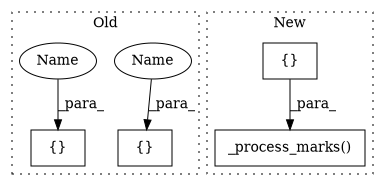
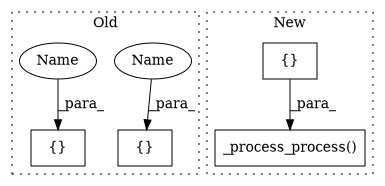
(290, 148) -> (290, 148)
